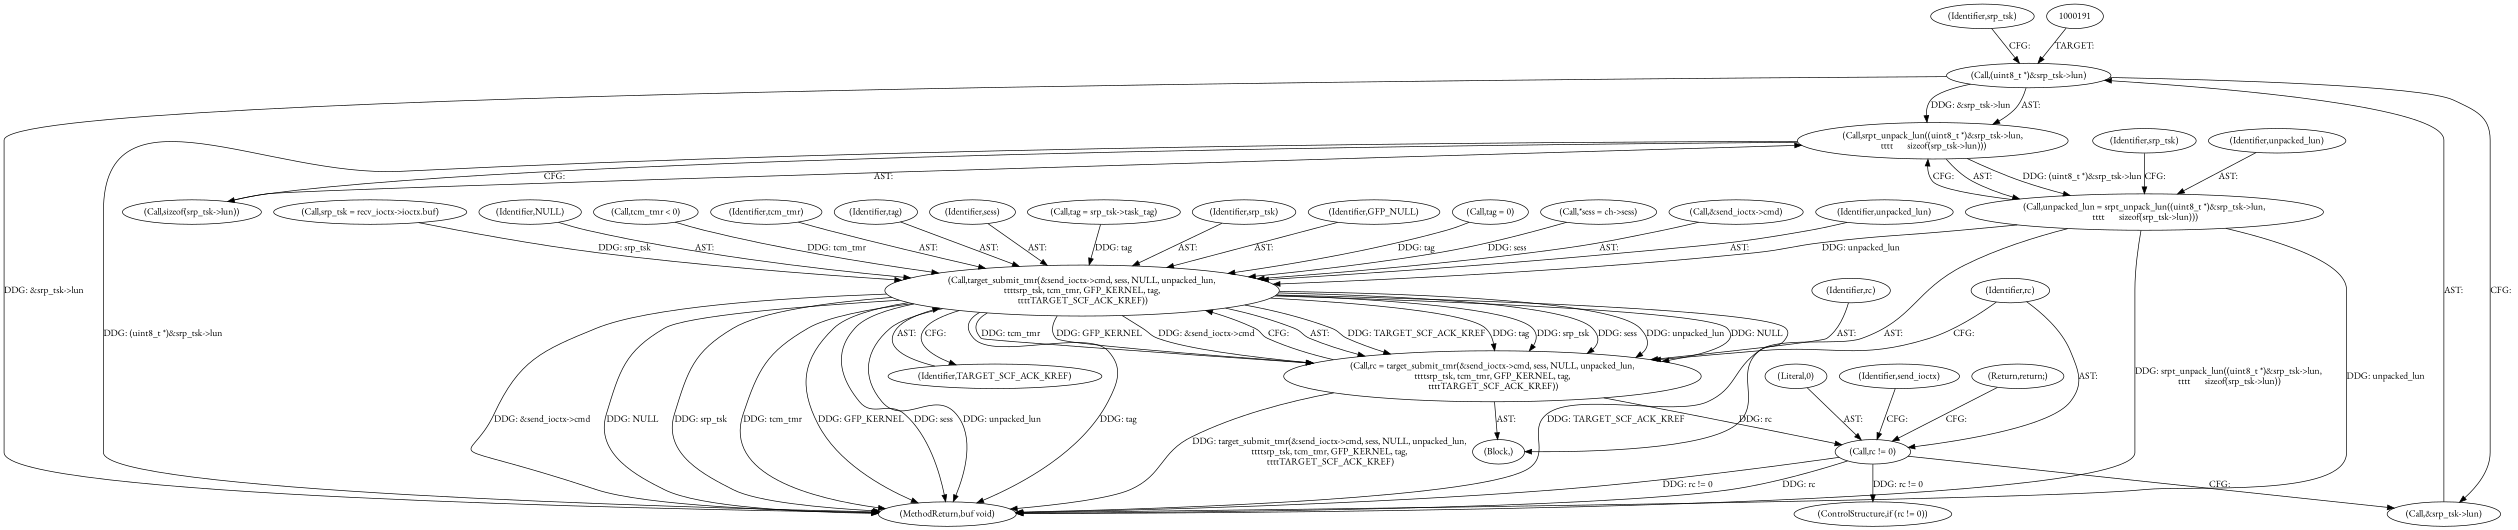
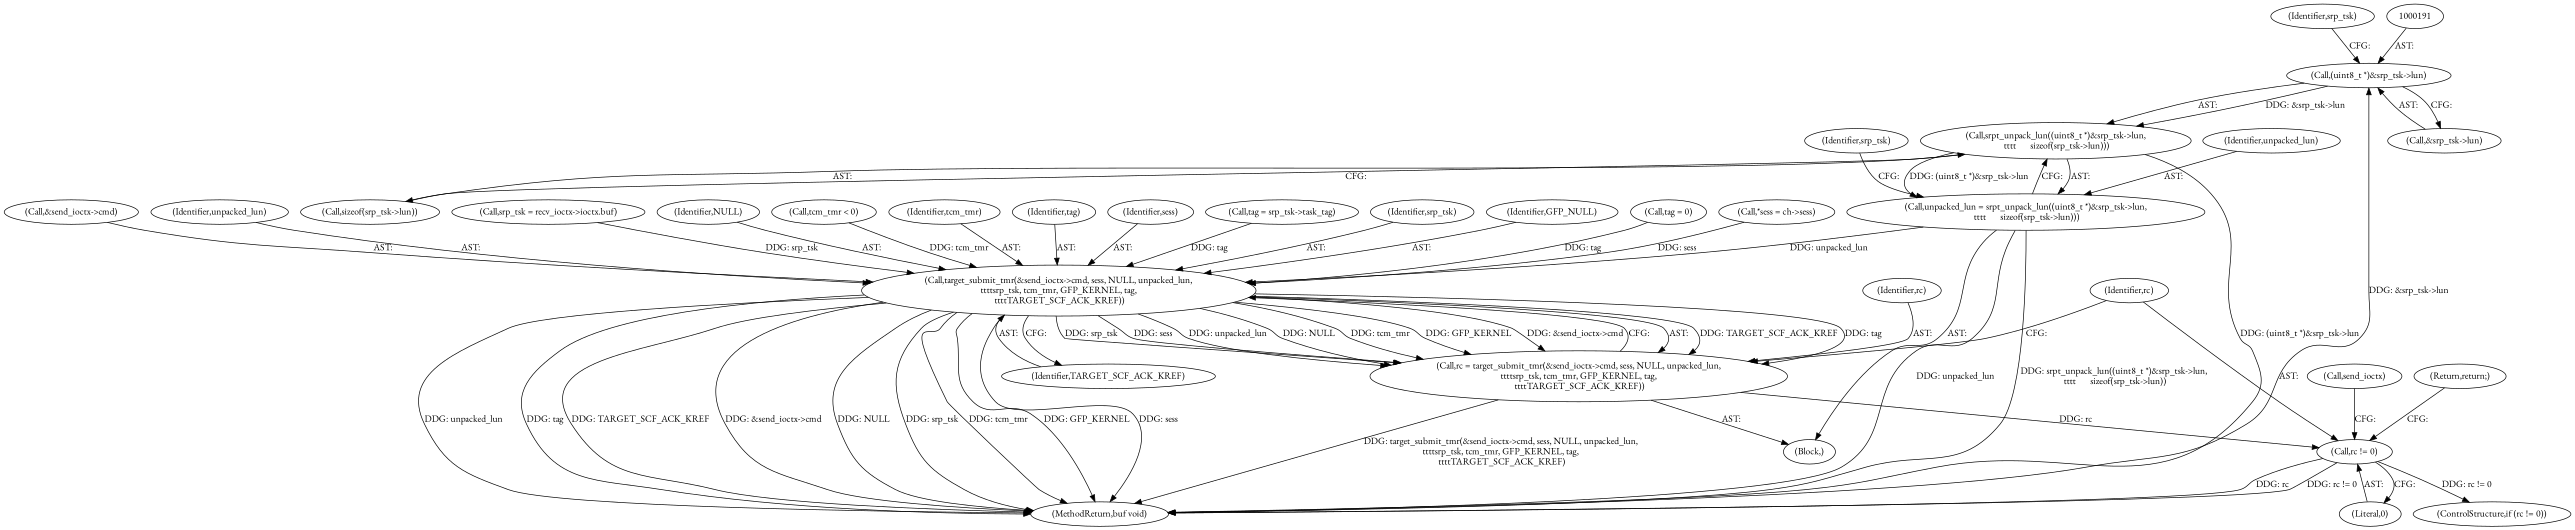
(2076, 46) -> (2406, 46)
(381, 104) -> (1912, 486)
(1899, 376) -> (2355, 376)
(2148, 482) -> (2392, 477)
